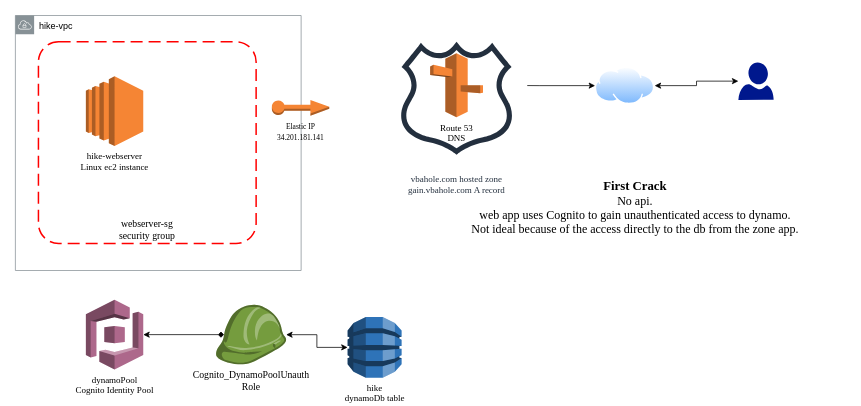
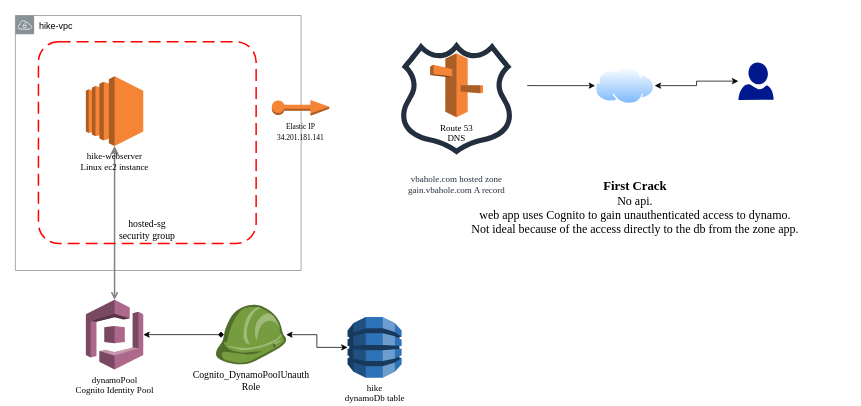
none -> (115, 224)
(147, 224) -> (147, 224)
